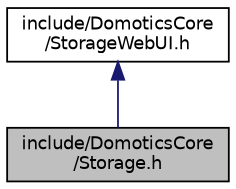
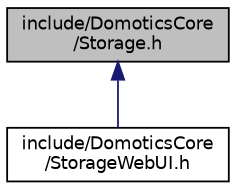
(118, 104) -> (118, 104)
